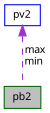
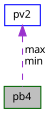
(23, 97) -> (23, 97)
